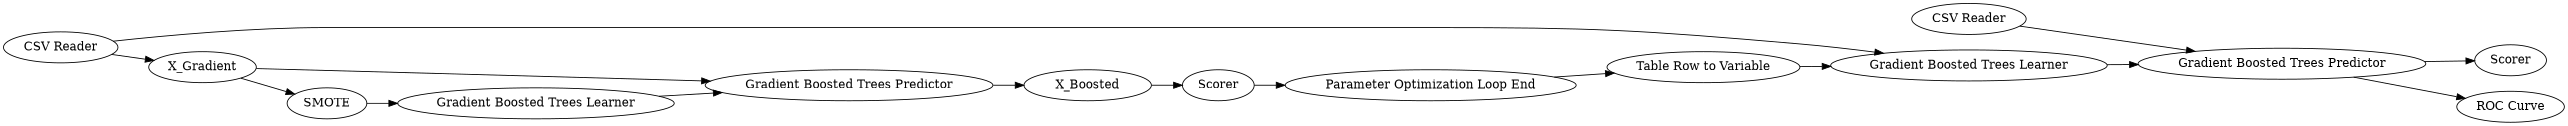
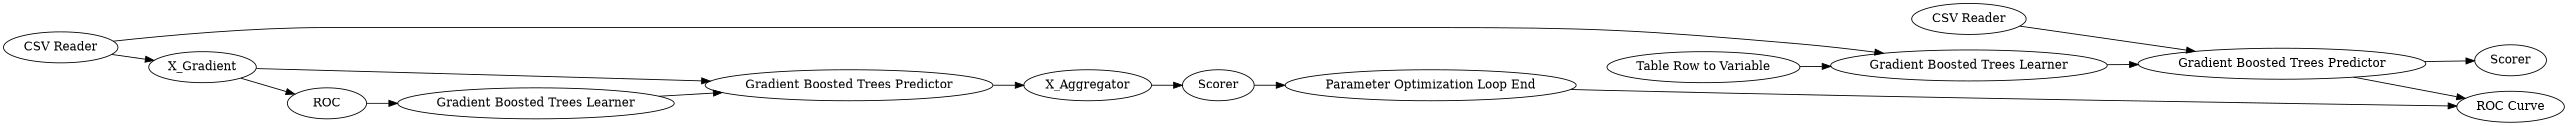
(1580, 75) -> (2009, 99)
(1088, 85) -> (1088, 85)
(327, 103) -> (327, 103)
